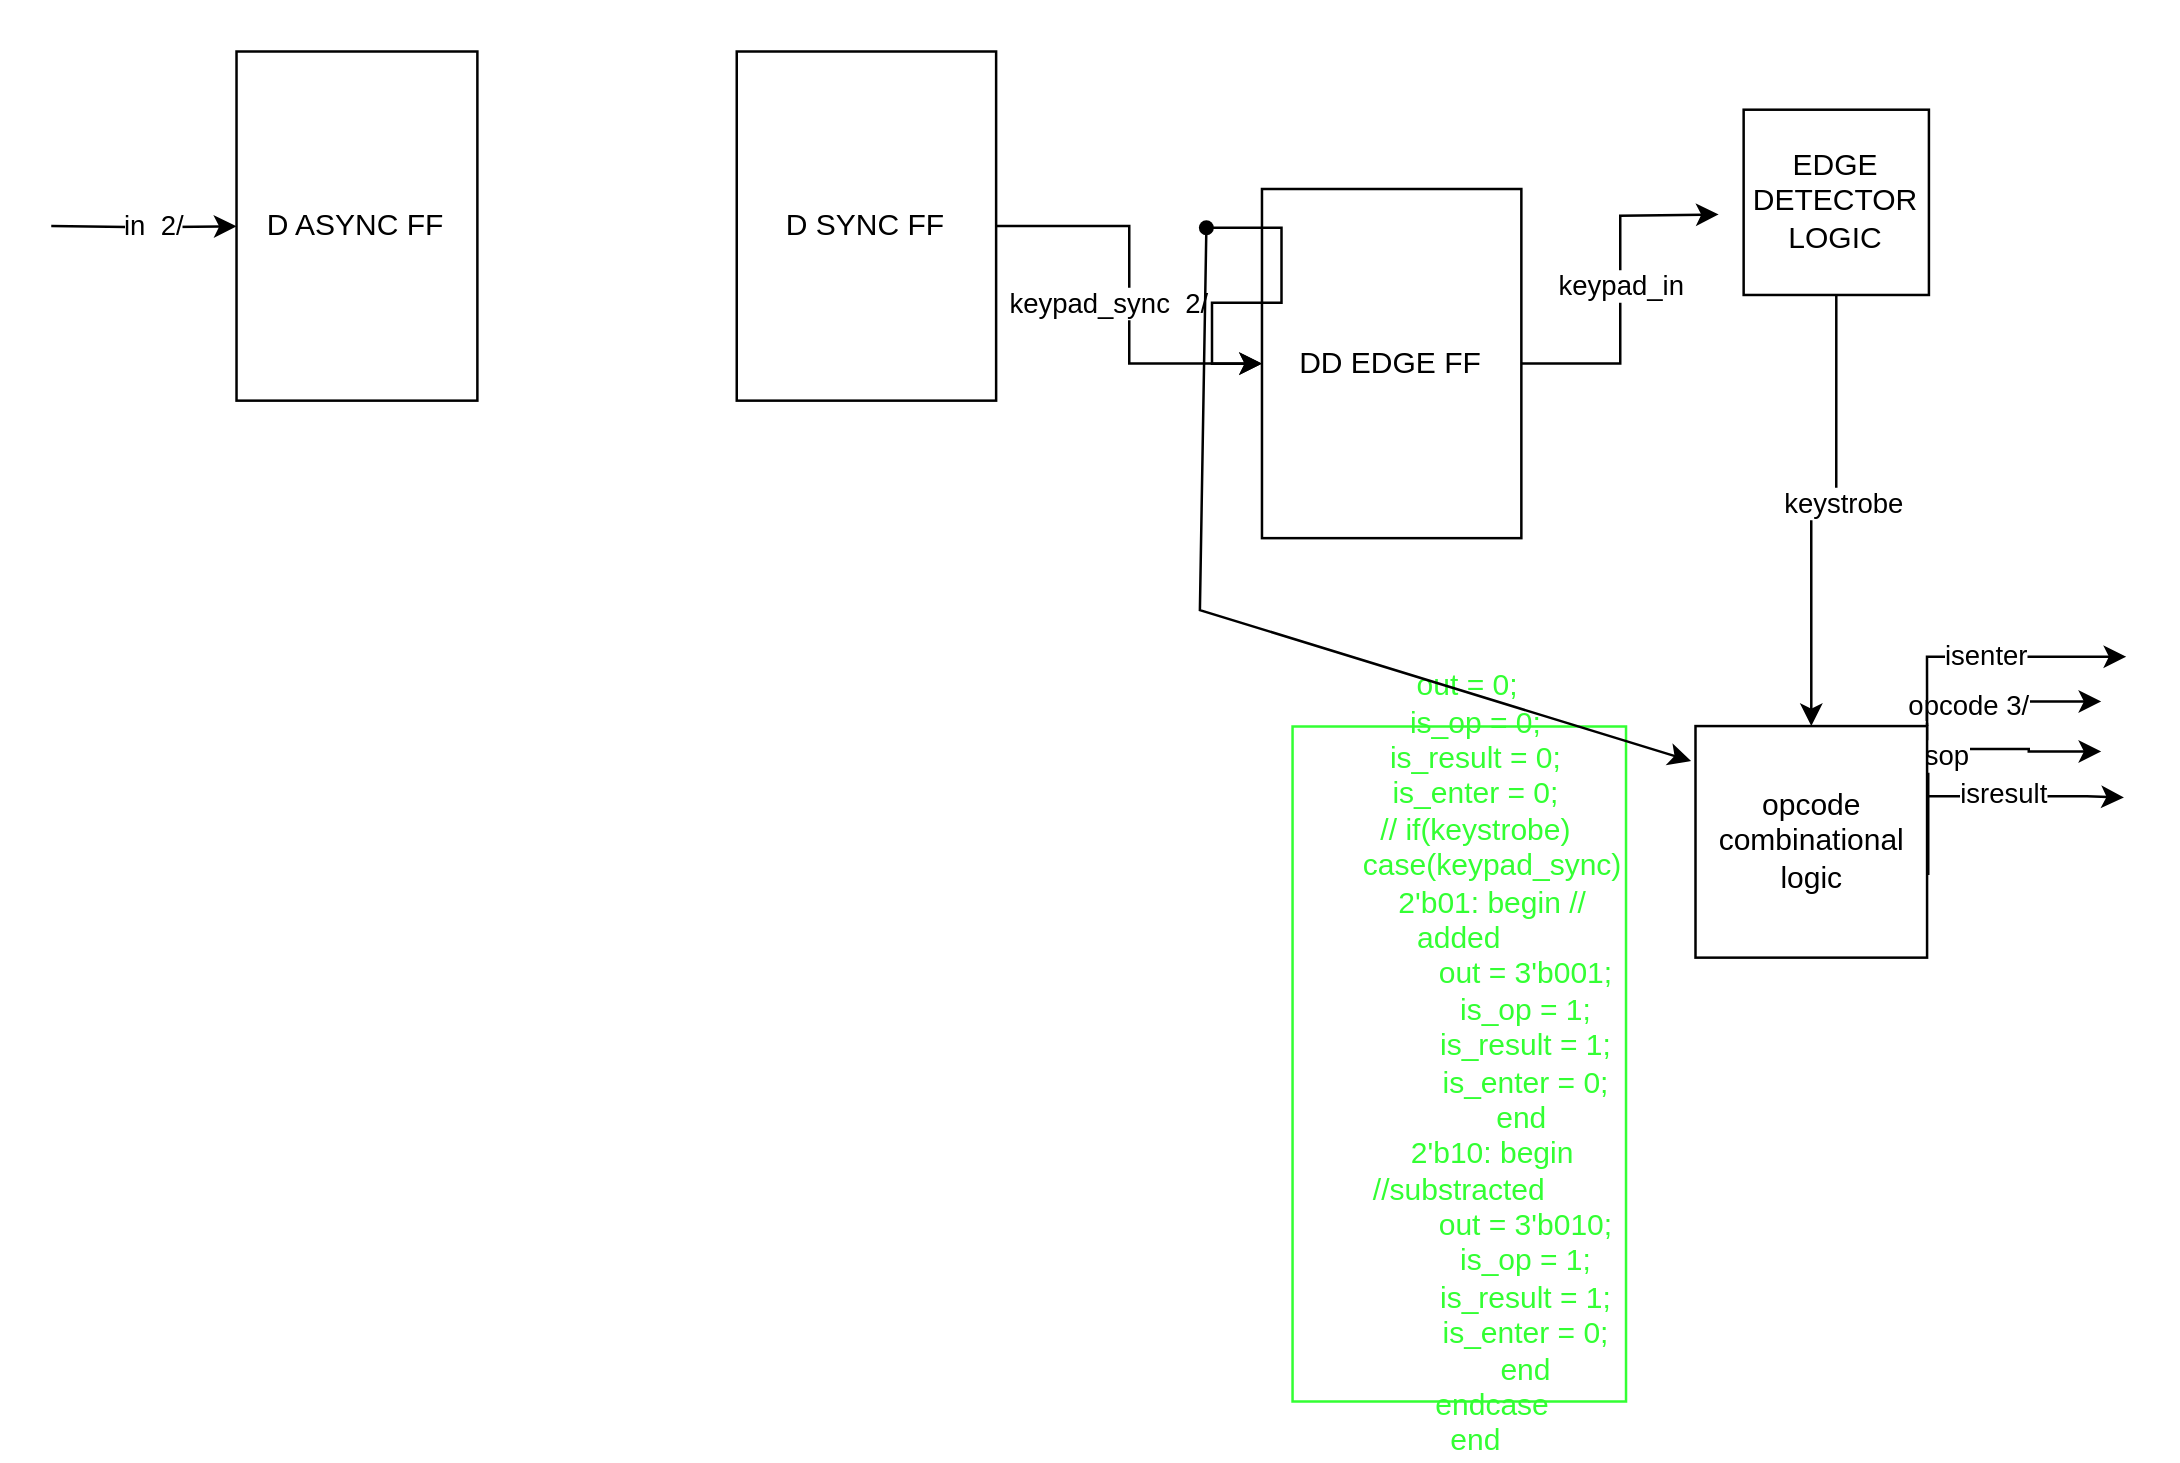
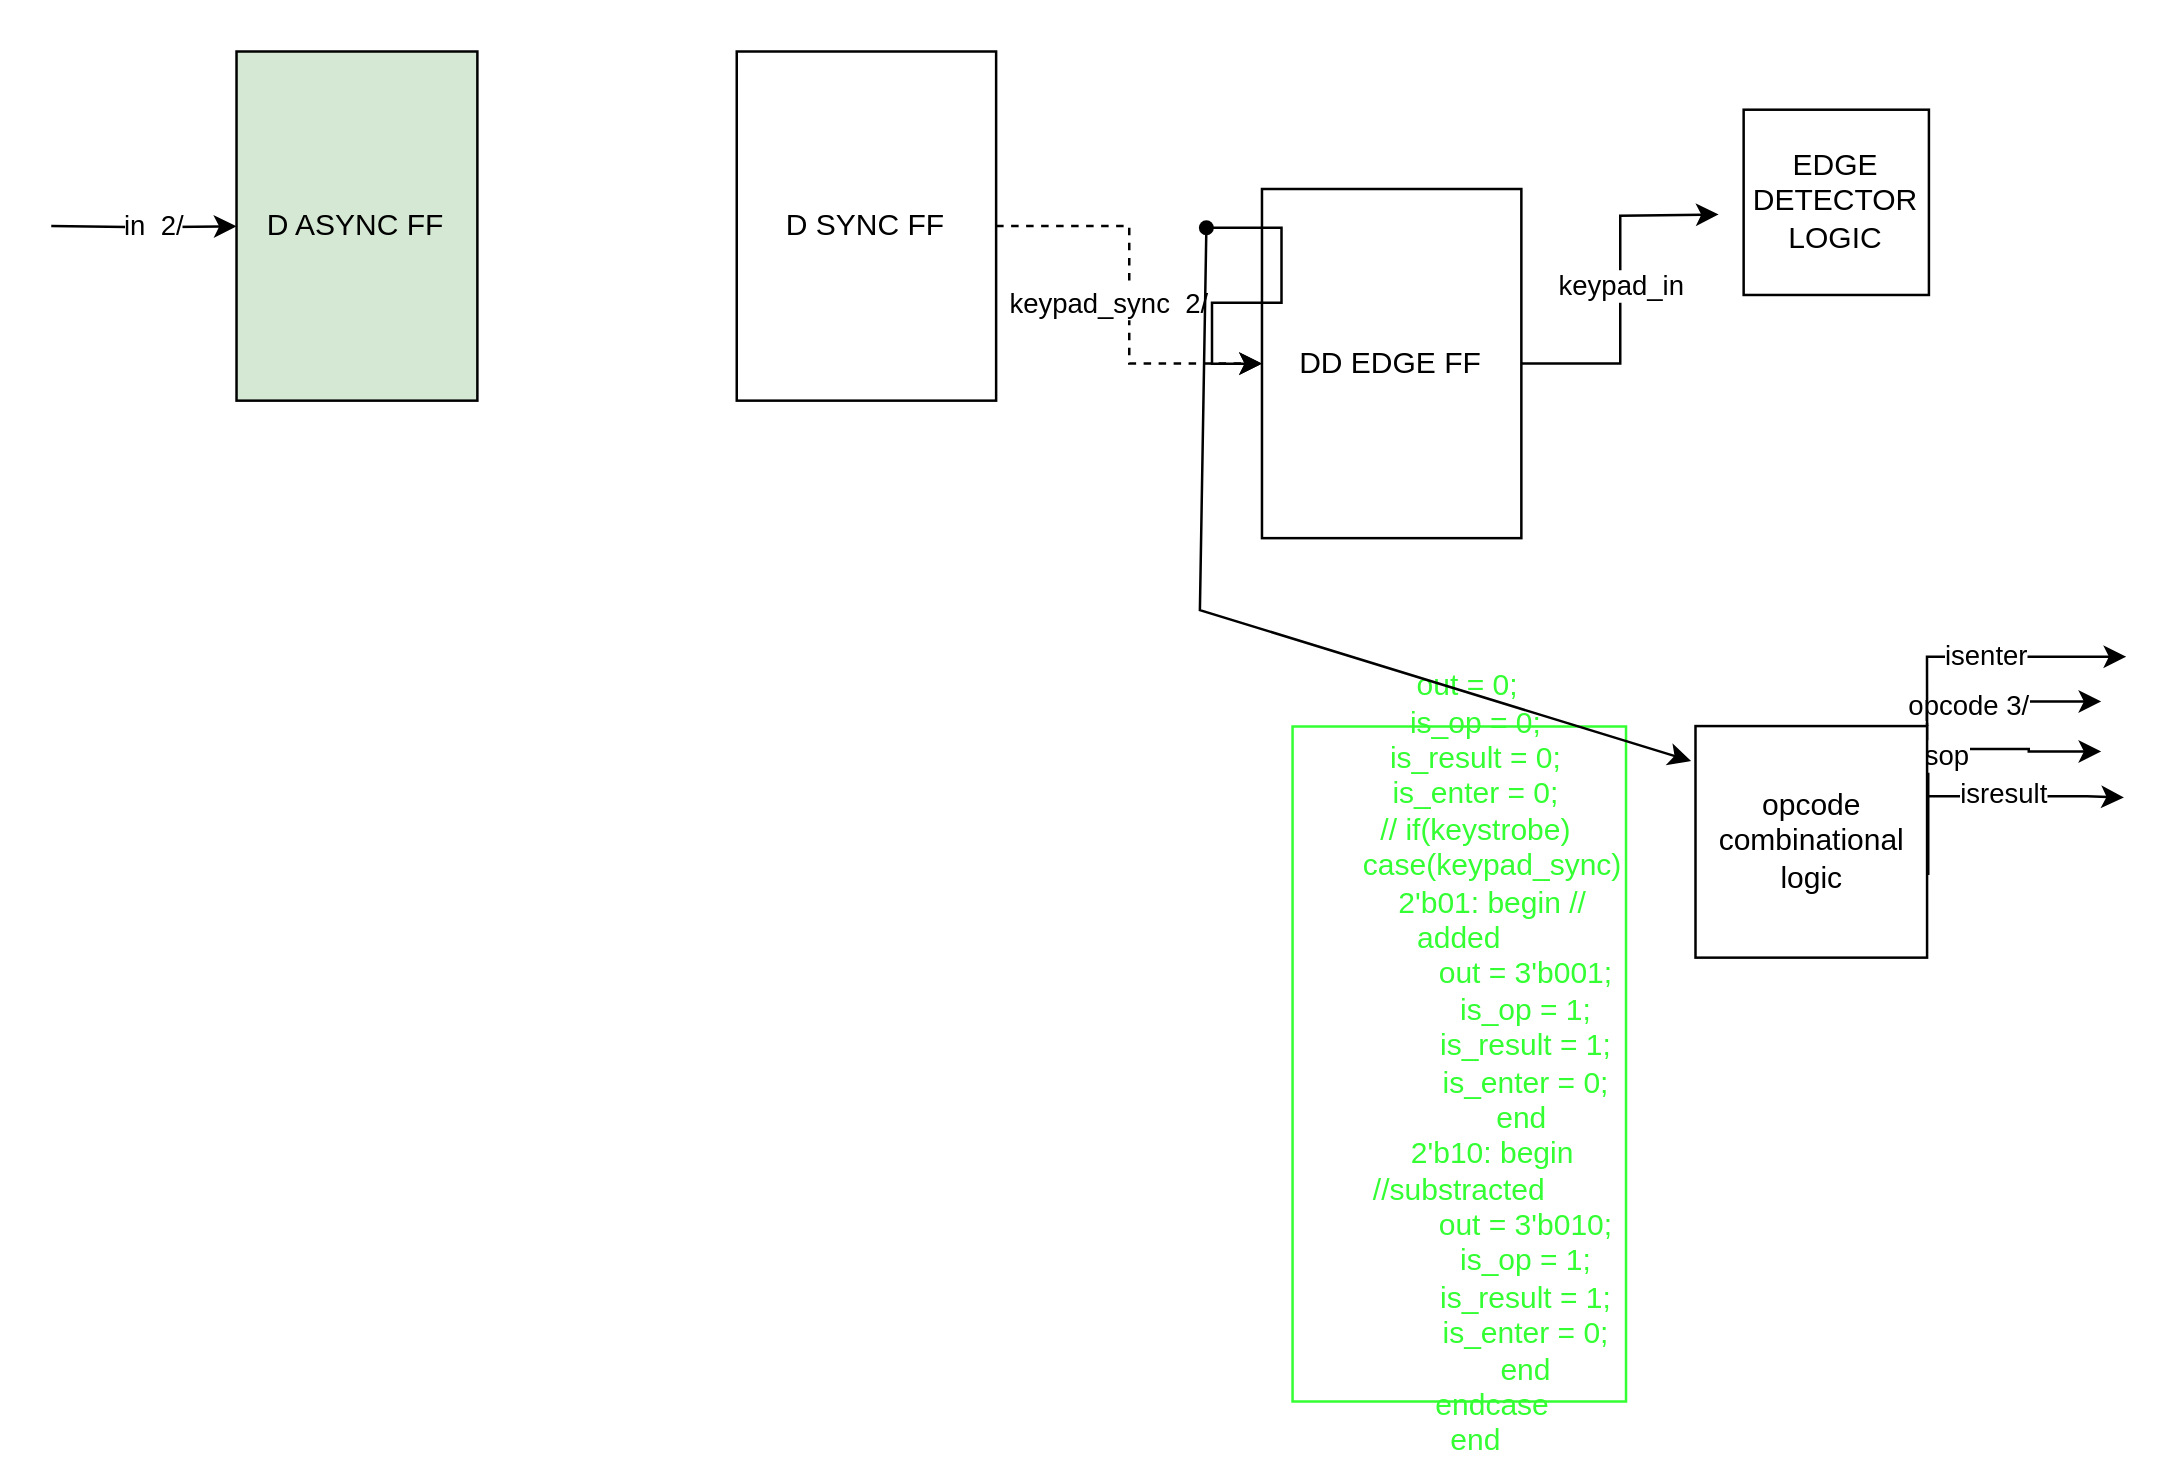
(357, 226) -> (357, 226)
(1097, 226) -> (1097, 226)
(1832, 510) -> none
